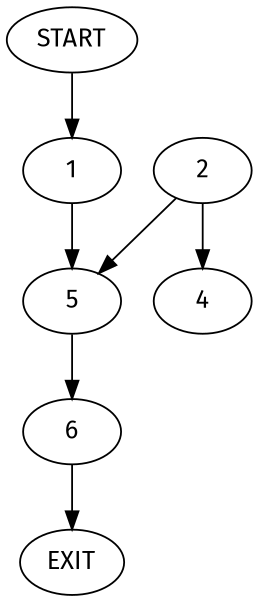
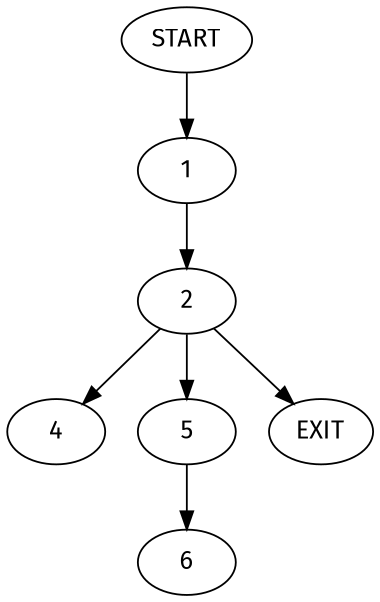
(72, 227) -> (187, 227)
(72, 488) -> (247, 360)
